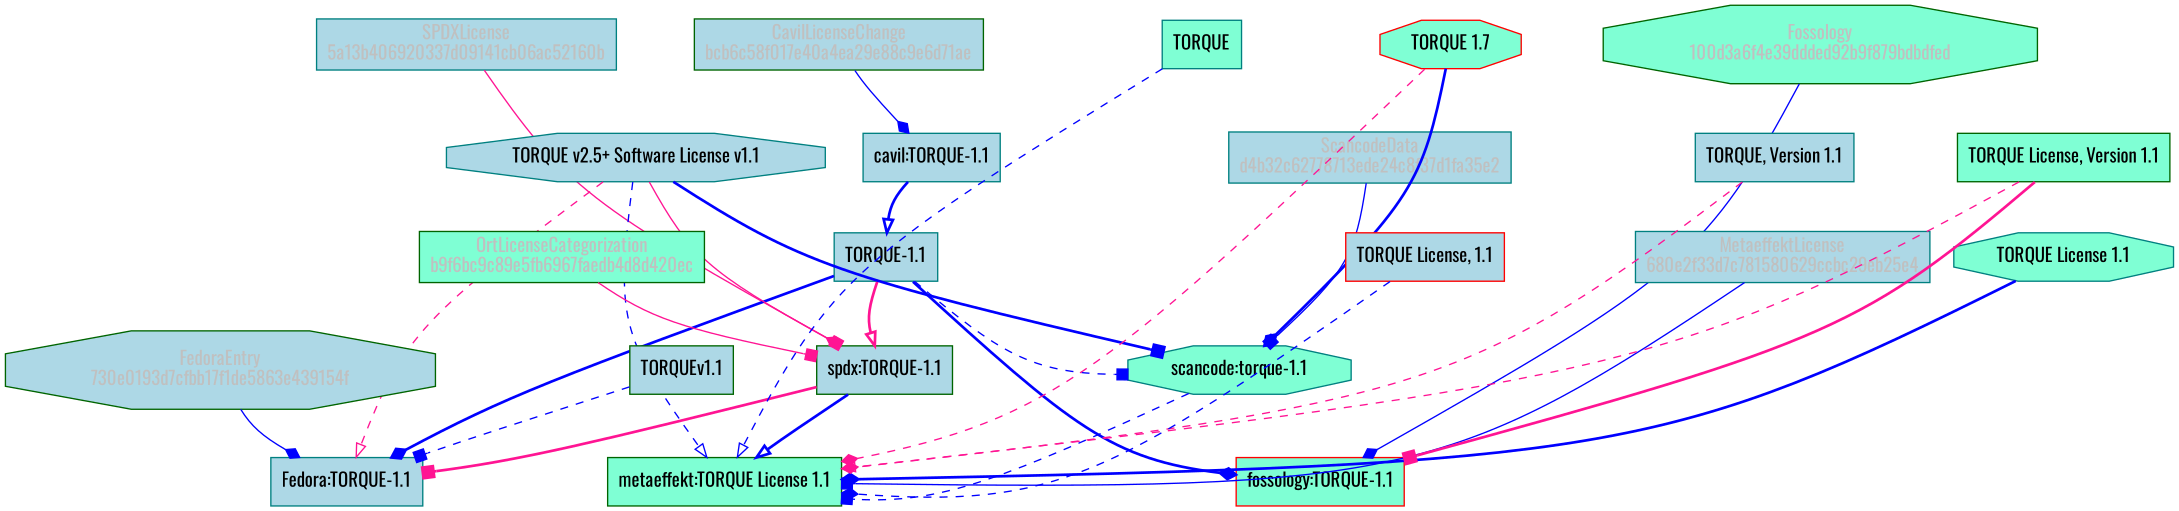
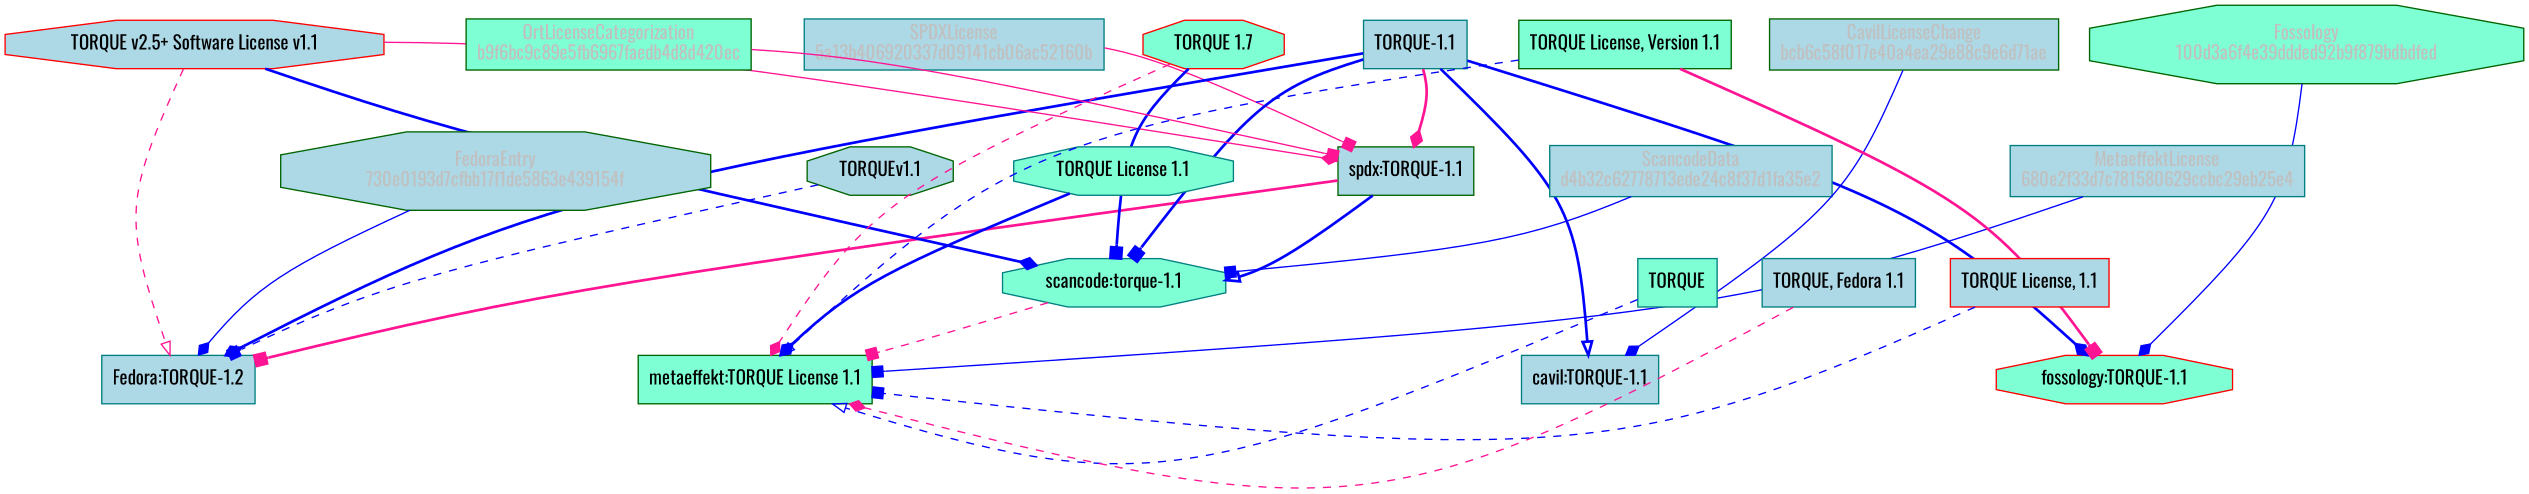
(636, 158) -> (195, 44)
(1775, 158) -> (1839, 283)
(895, 199) -> (1549, 187)
(1387, 217) -> (1131, 148)
(903, 288) -> (640, 175)
(870, 307) -> (1426, 100)
(629, 323) -> none
(1005, 349) -> (1247, 122)
(682, 370) -> (880, 171)
(1455, 390) -> (1106, 139)
(808, 422) -> (1309, 241)
(1143, 442) -> (1441, 440)
(1027, 465) -> (964, 328)
(347, 482) -> (178, 380)
(1320, 482) -> (2114, 380)
